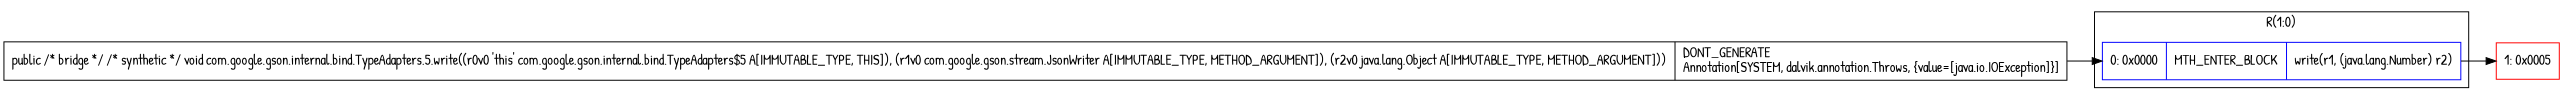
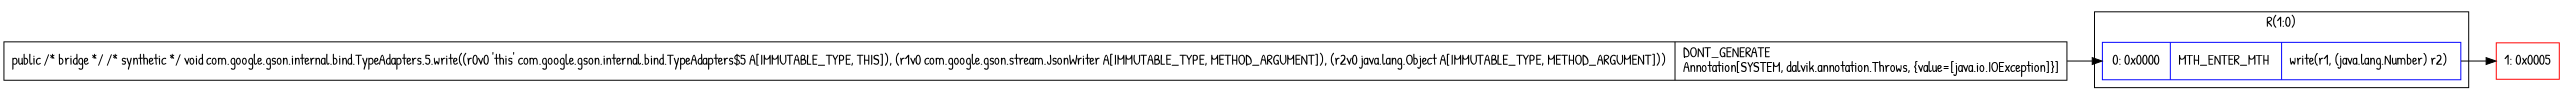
(2226, 61) -> (2224, 61)
